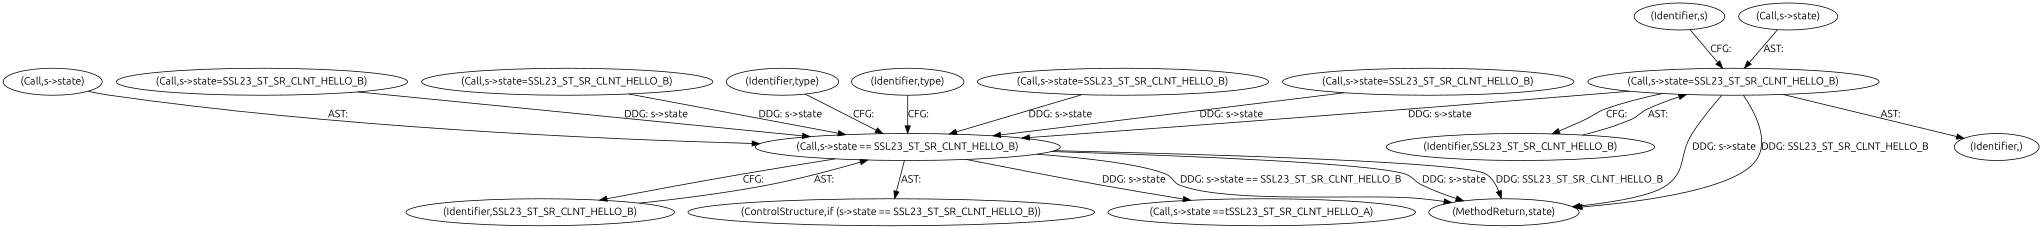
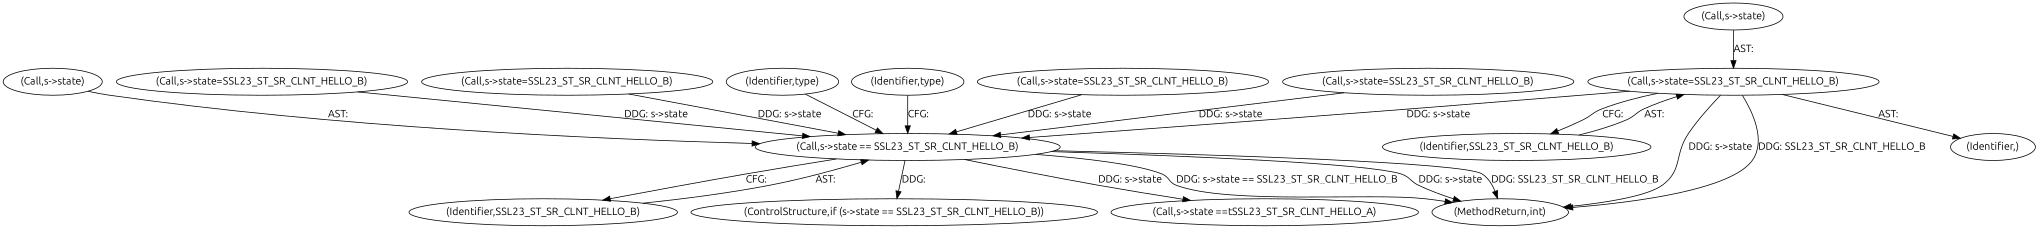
(1679, 16) -> none
(913, 180) -> (915, 180)
(1504, 212) -> (1500, 212)
